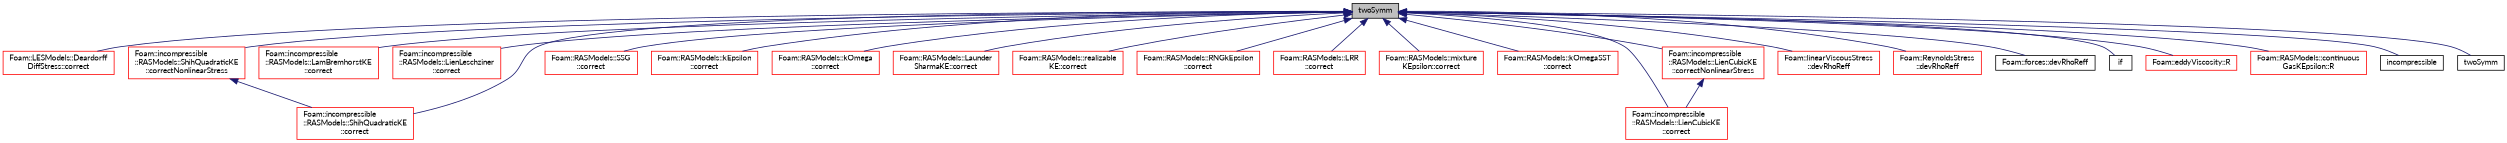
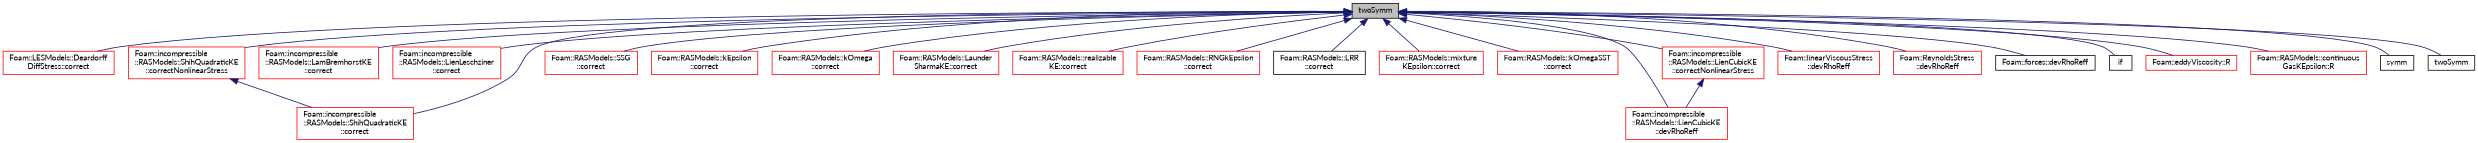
(1319, 63) -> (1319, 63)
(2412, 63) -> (2397, 63)
(1677, 123) -> (1677, 123)
